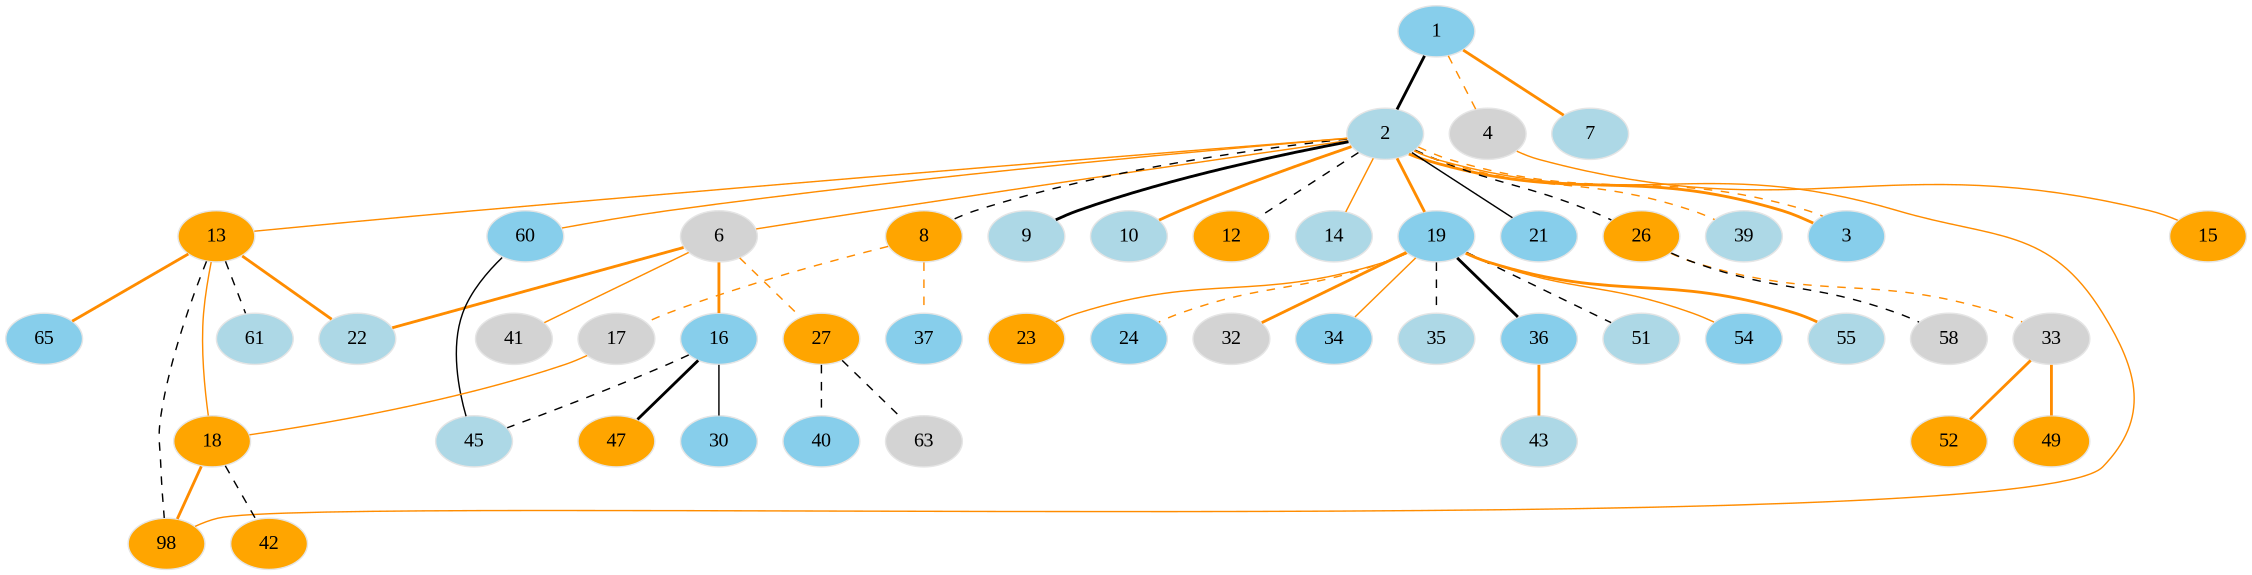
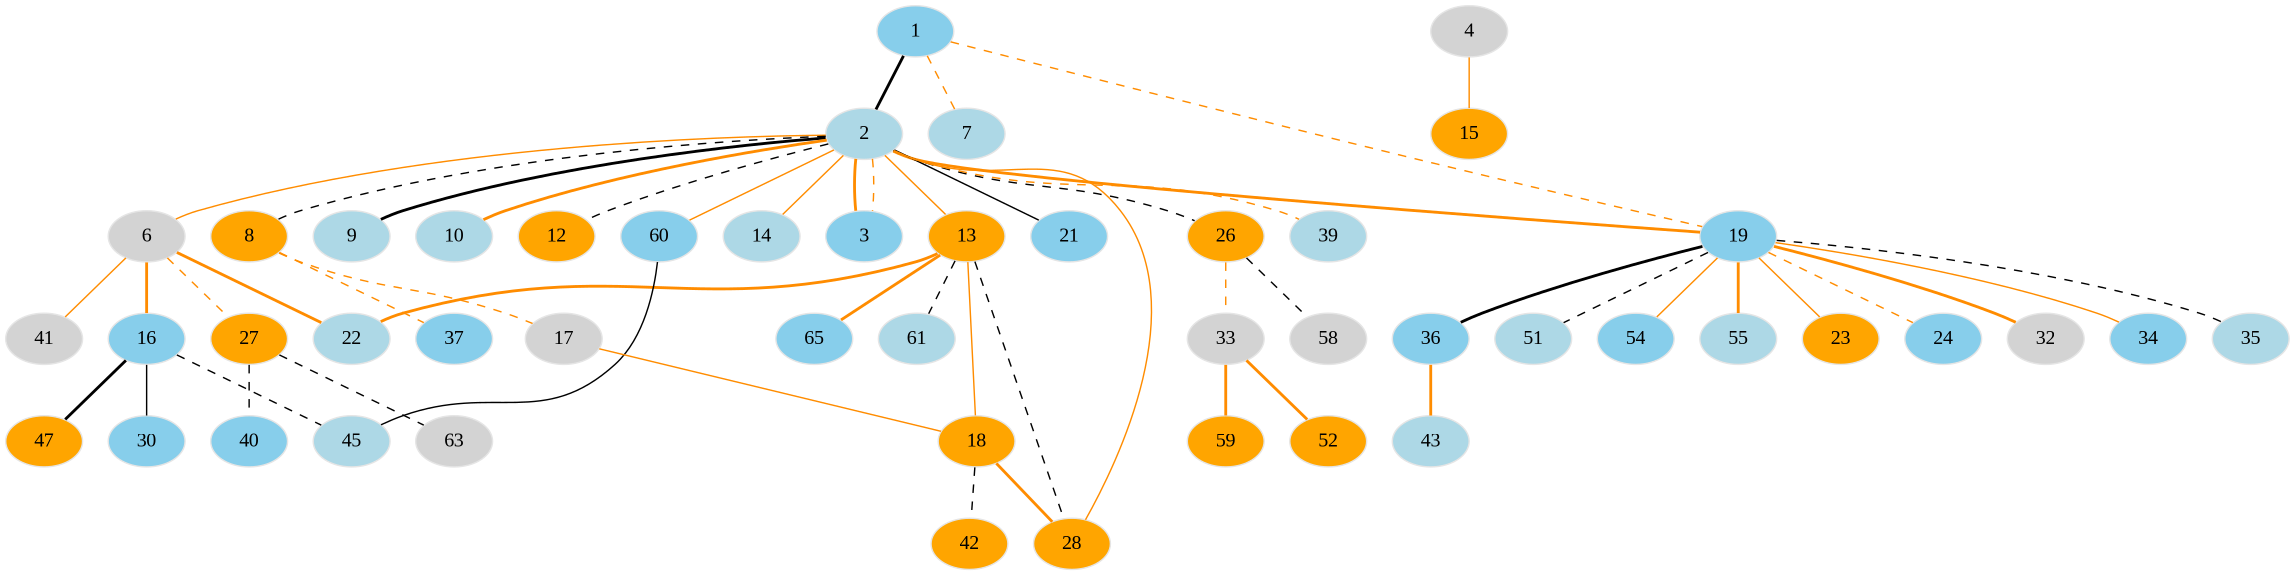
(1462, 83) -> (1326, 137)
(1513, 83) -> (941, 83)
(2051, 441) -> (1226, 441)
(167, 544) -> (1072, 544)
